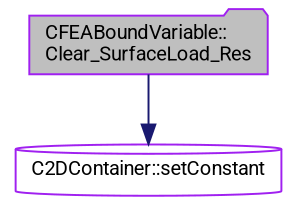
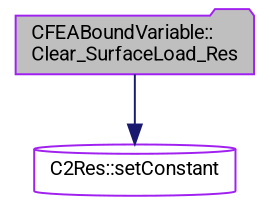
(149, 170) -> (135, 170)
